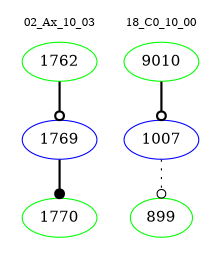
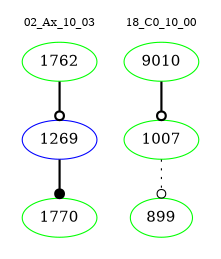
(60, 140) -> (60, 140)
(161, 140) -> (161, 140)
